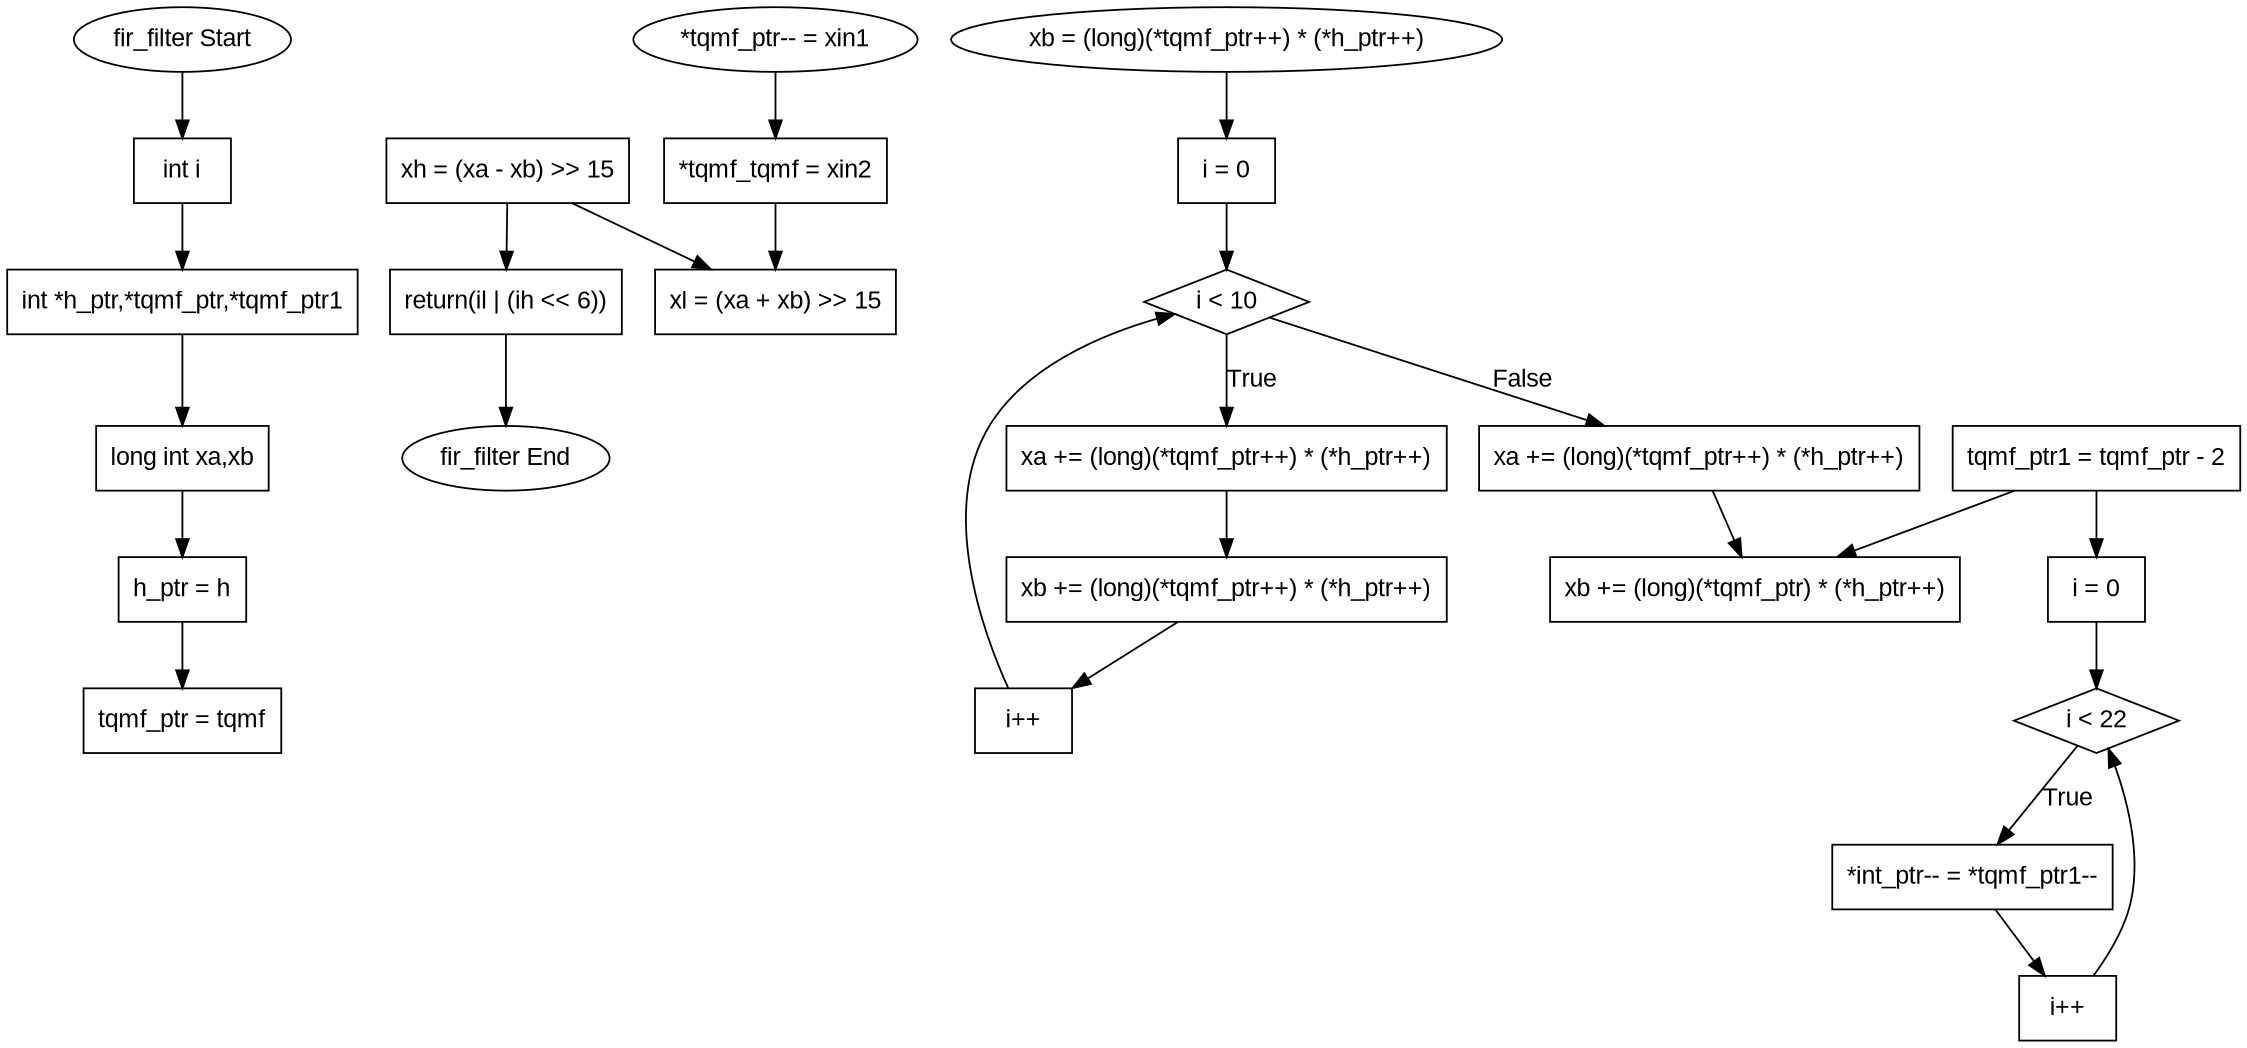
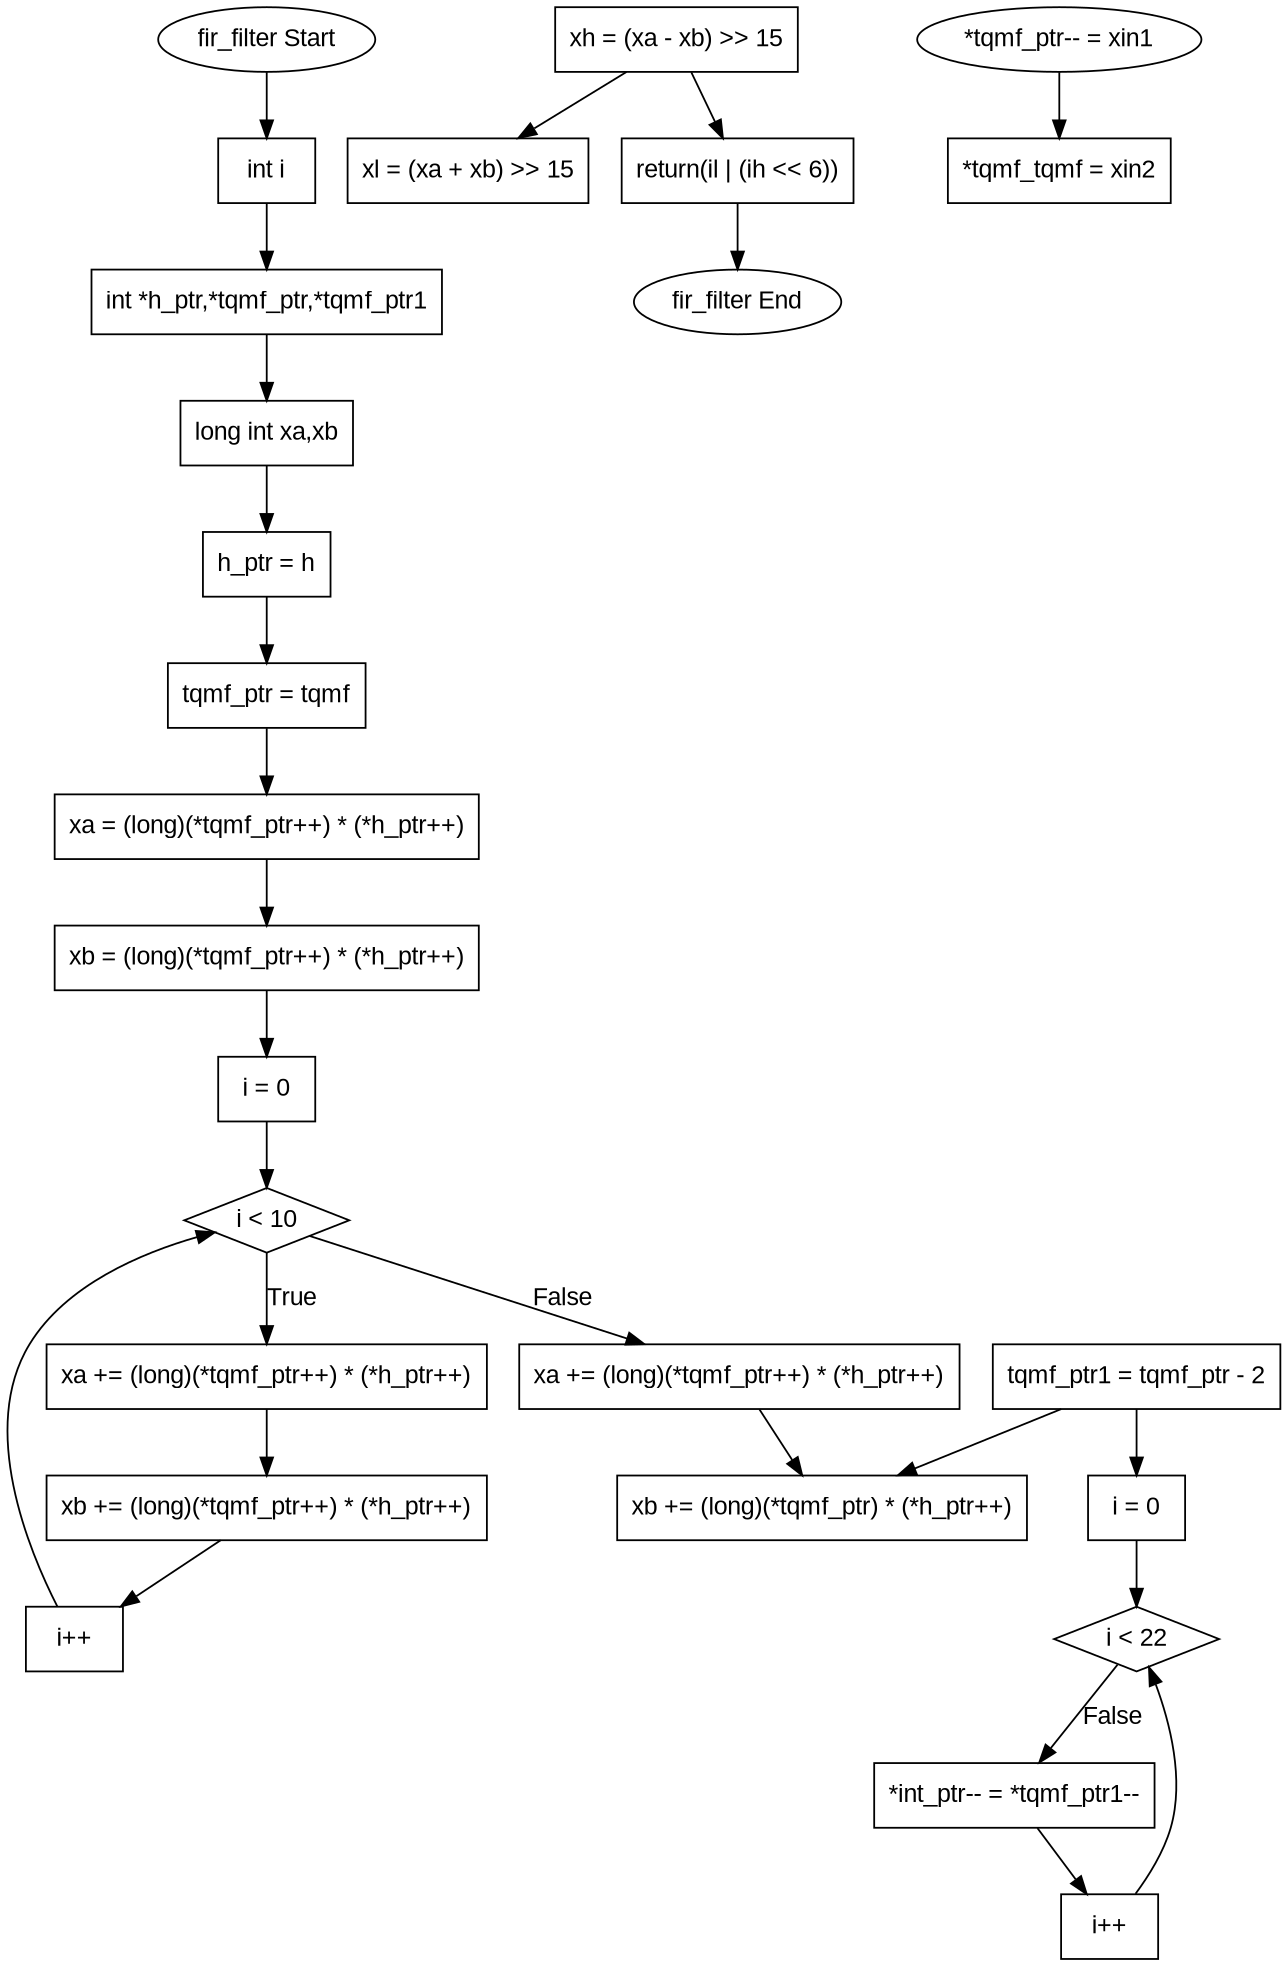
(1227, 40) -> (267, 958)
(776, 227) -> none
(2068, 799) -> (1113, 1717)
none -> (267, 827)
